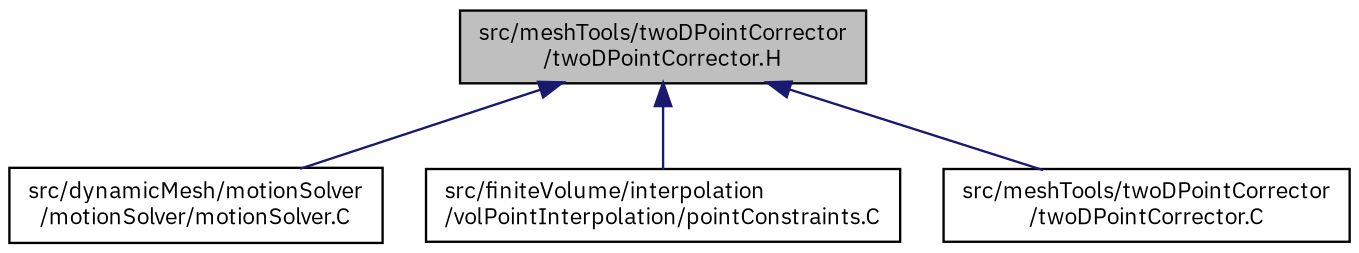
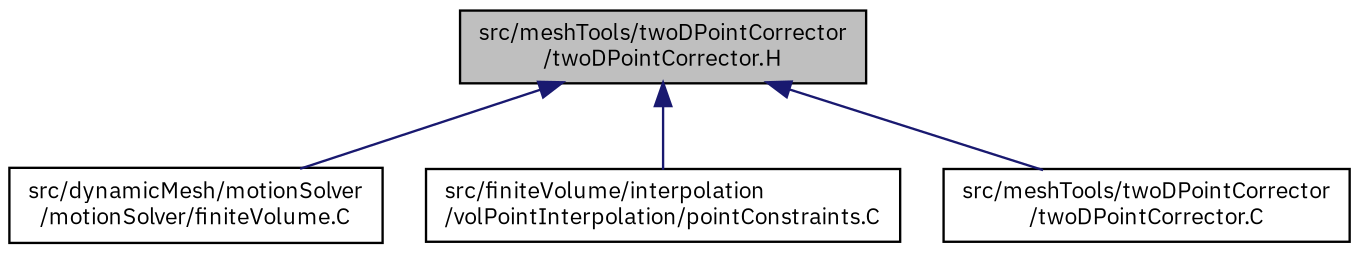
(196, 205) -> (196, 205)
